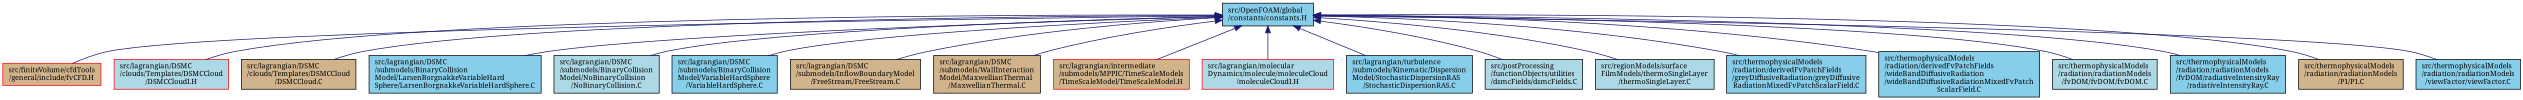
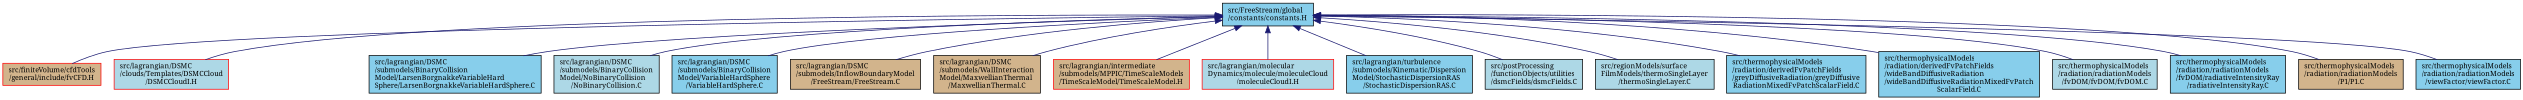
(1268, 15) -> (1268, 15)
(299, 74) -> none
